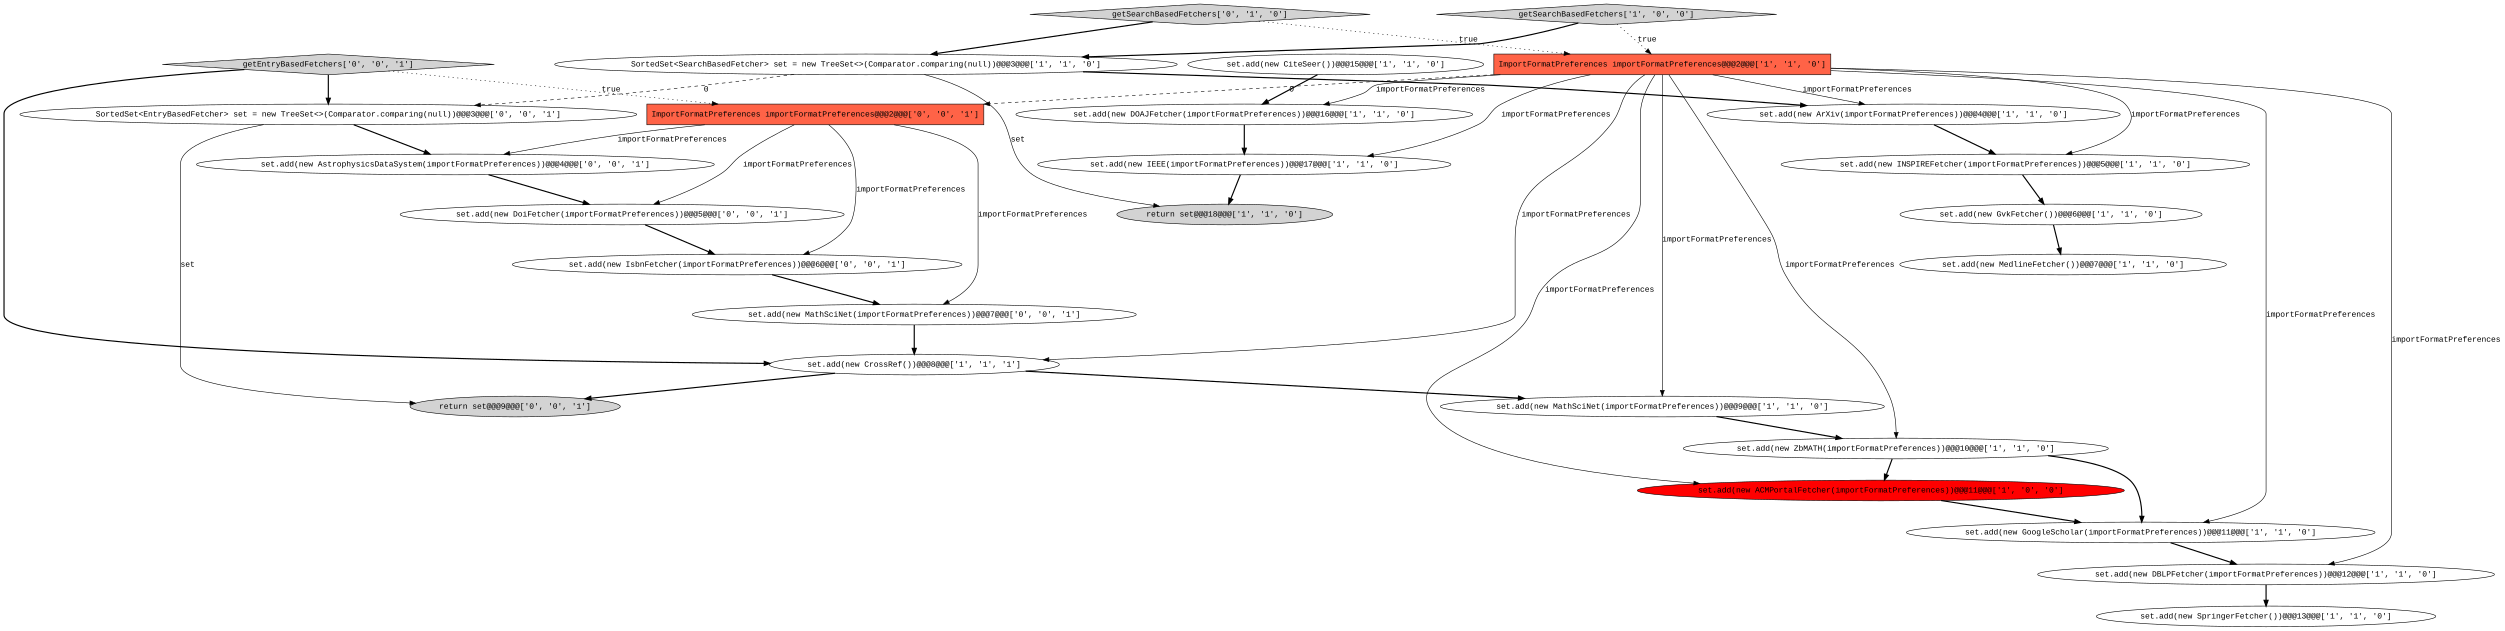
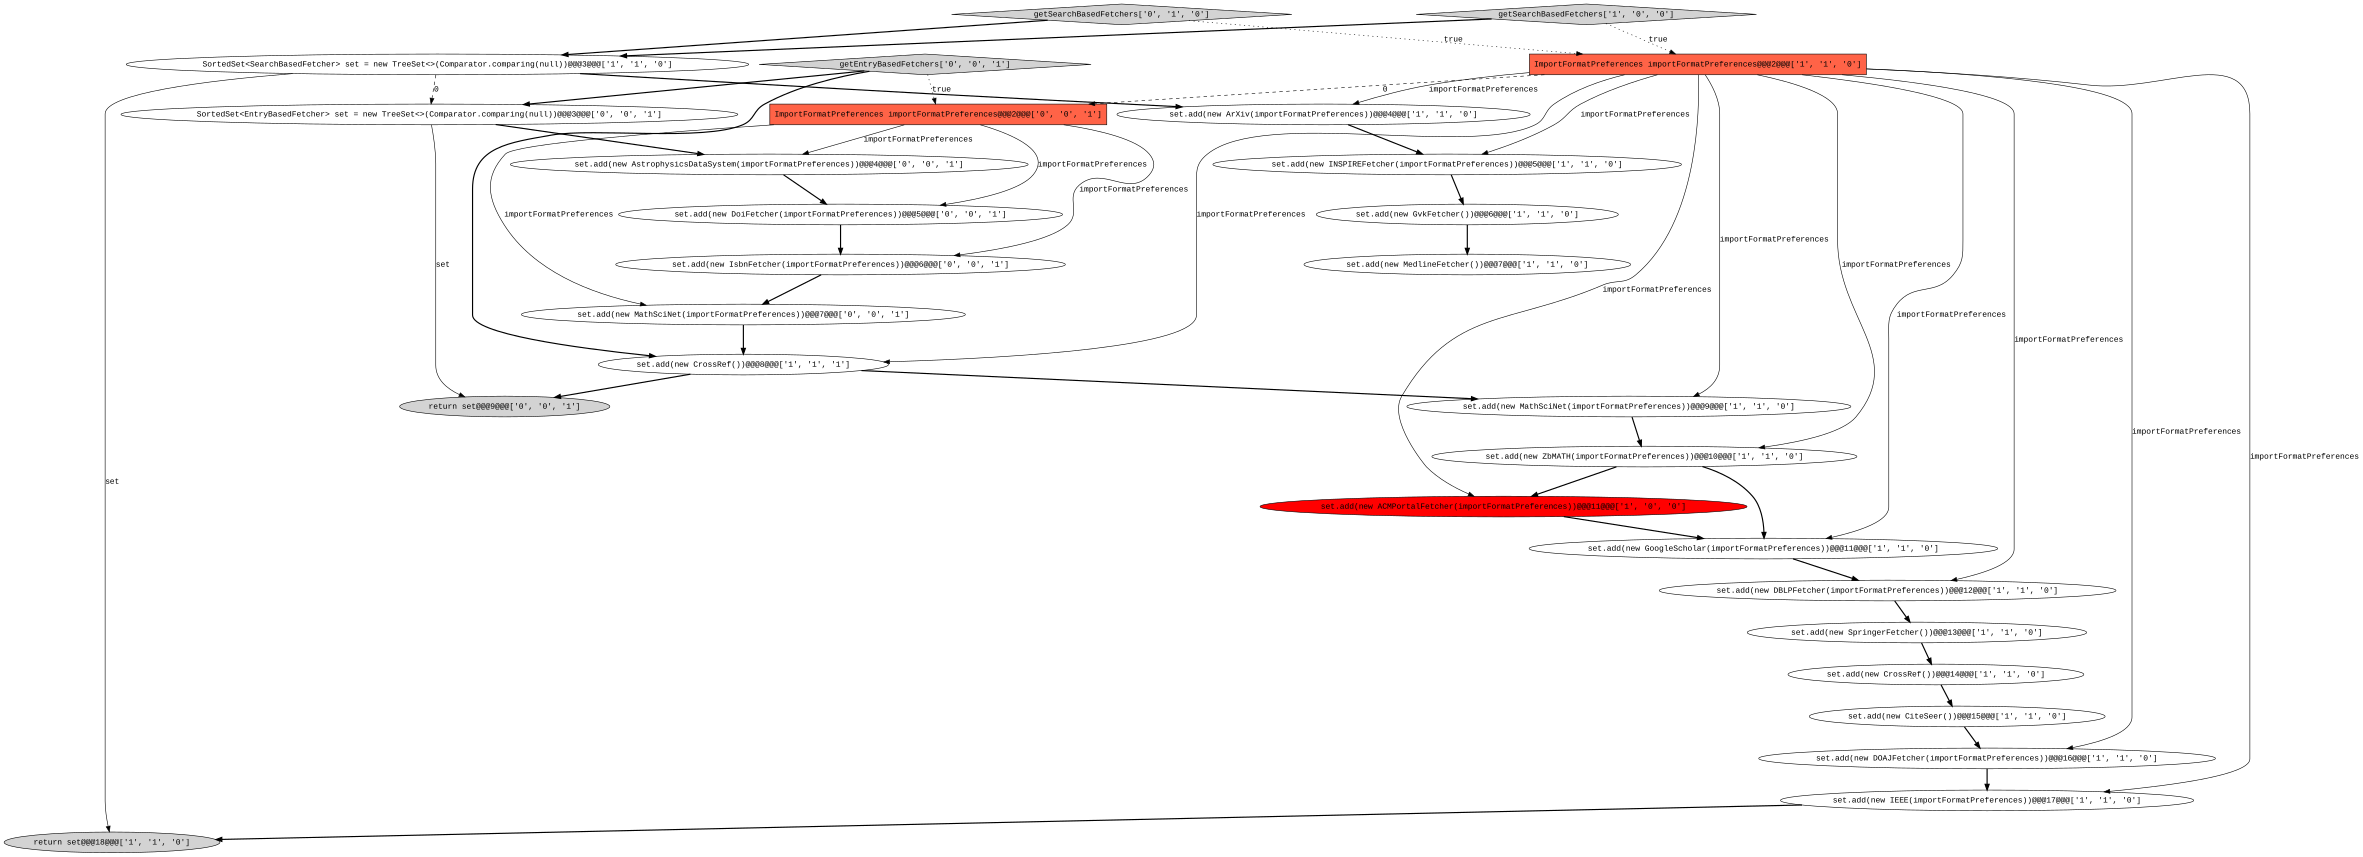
none -> (1936, 674)
